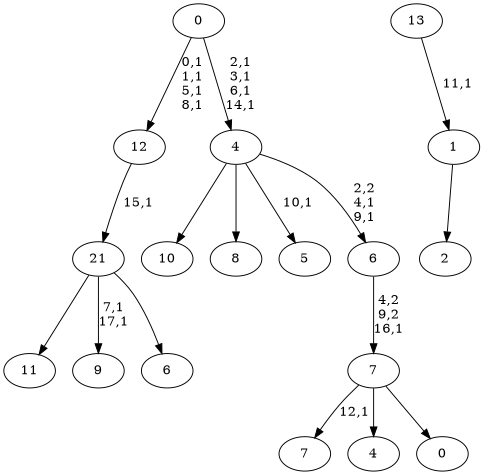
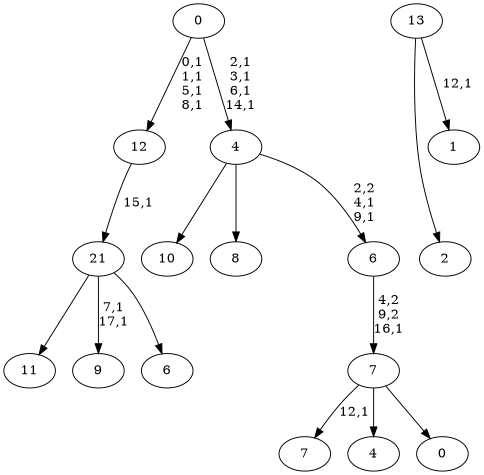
(458, 84) -> (458, 84)
(450, 198) -> (417, 137)
(305, 259) -> none
